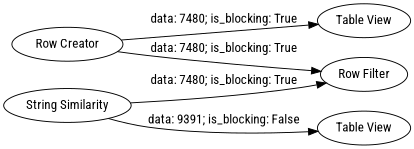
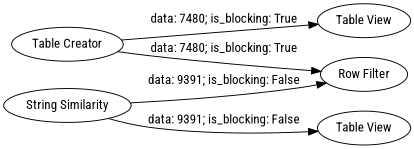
(67, 44) -> (67, 44)
(224, 81) -> (224, 81)
